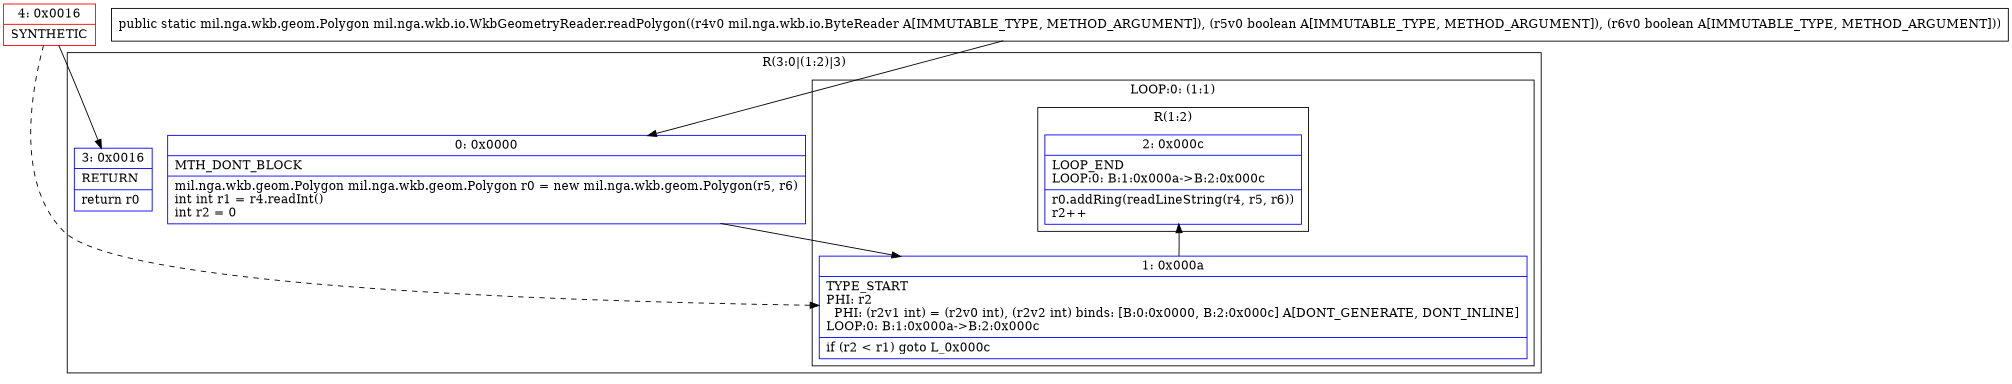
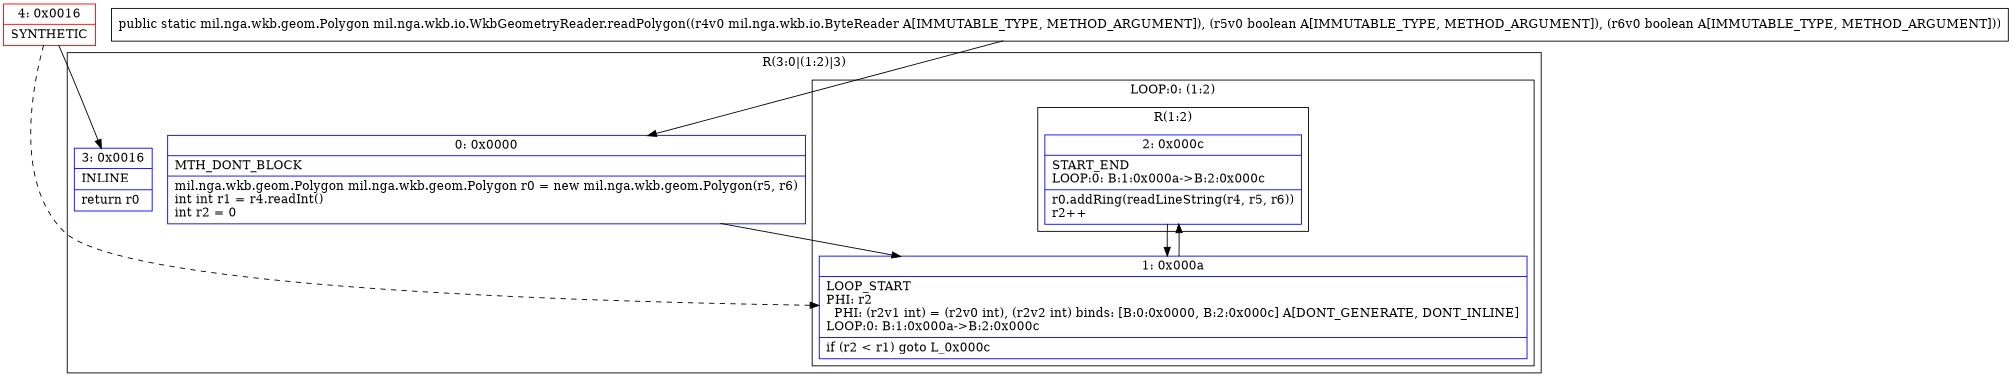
(1173, 90) -> (1173, 90)
(1088, 165) -> (1091, 165)
(110, 179) -> (106, 179)
none -> (1167, 237)
(867, 287) -> (869, 287)
